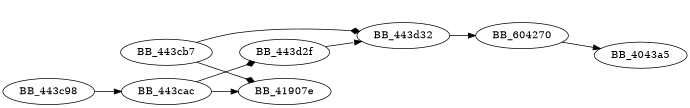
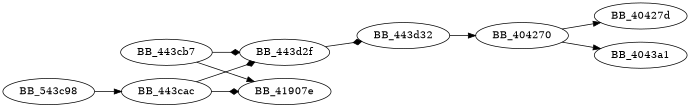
none -> (641, 16)
(273, 30) -> (222, 52)
(522, 36) -> (522, 36)
(339, 45) -> (339, 45)
(641, 55) -> (641, 55)
(218, 69) -> (218, 69)
(49, 92) -> (49, 92)
(221, 92) -> (221, 92)
